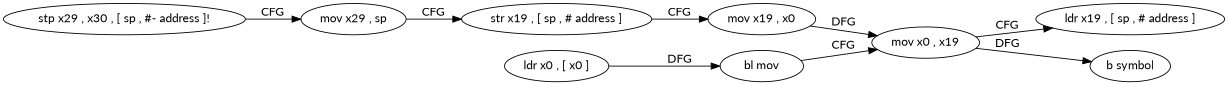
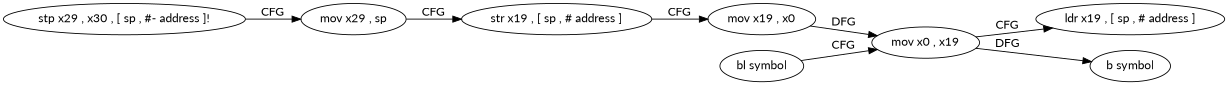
(557, 66) -> none
(762, 66) -> (762, 66)
